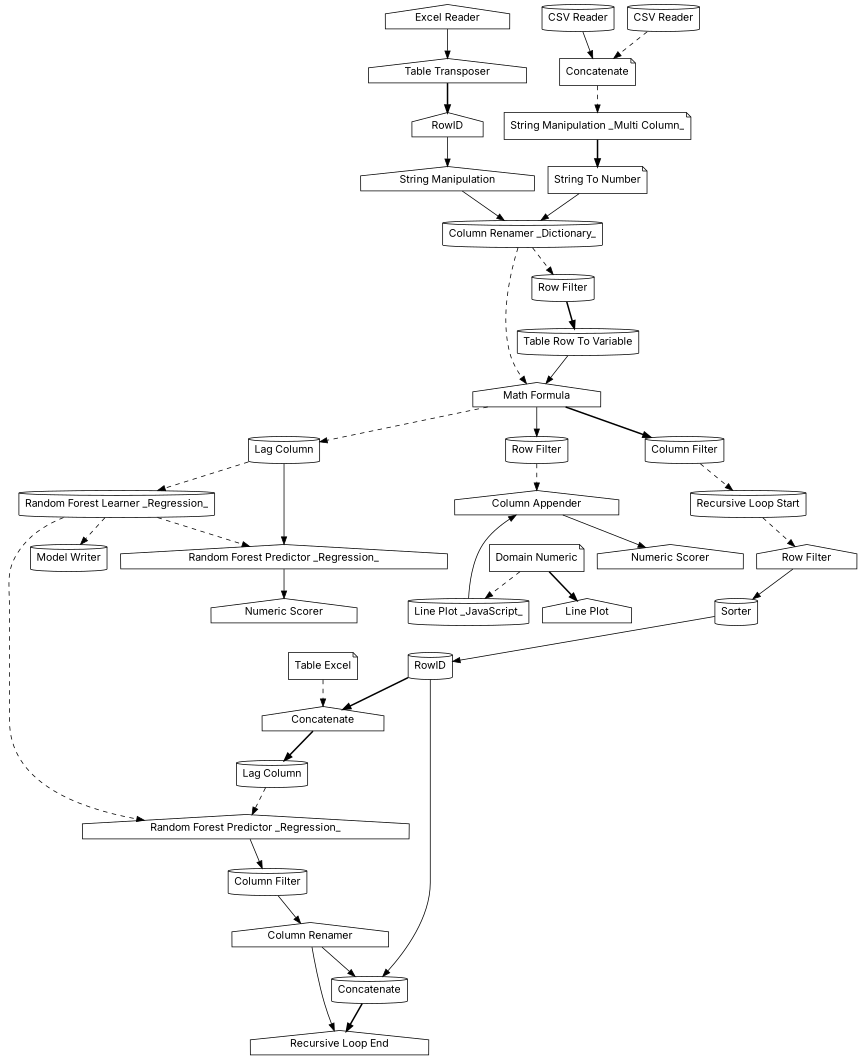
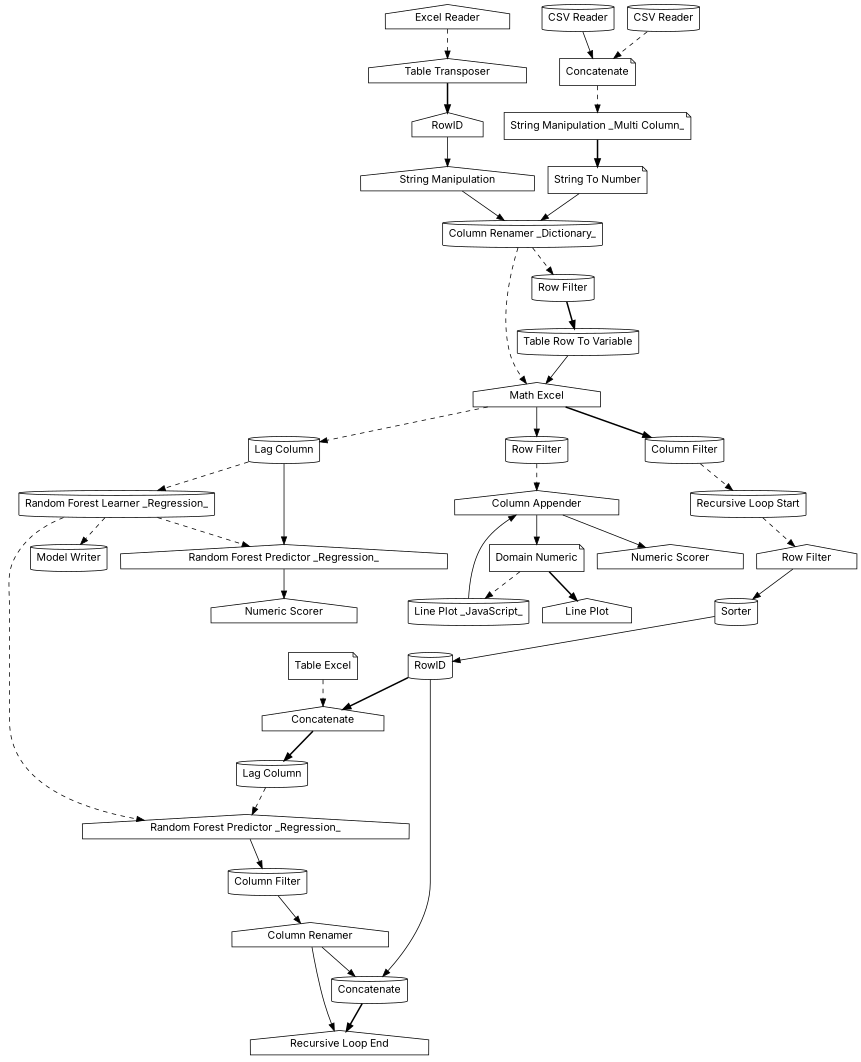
(448, 40) -> (448, 40)
(537, 396) -> (537, 396)
none -> (537, 526)
